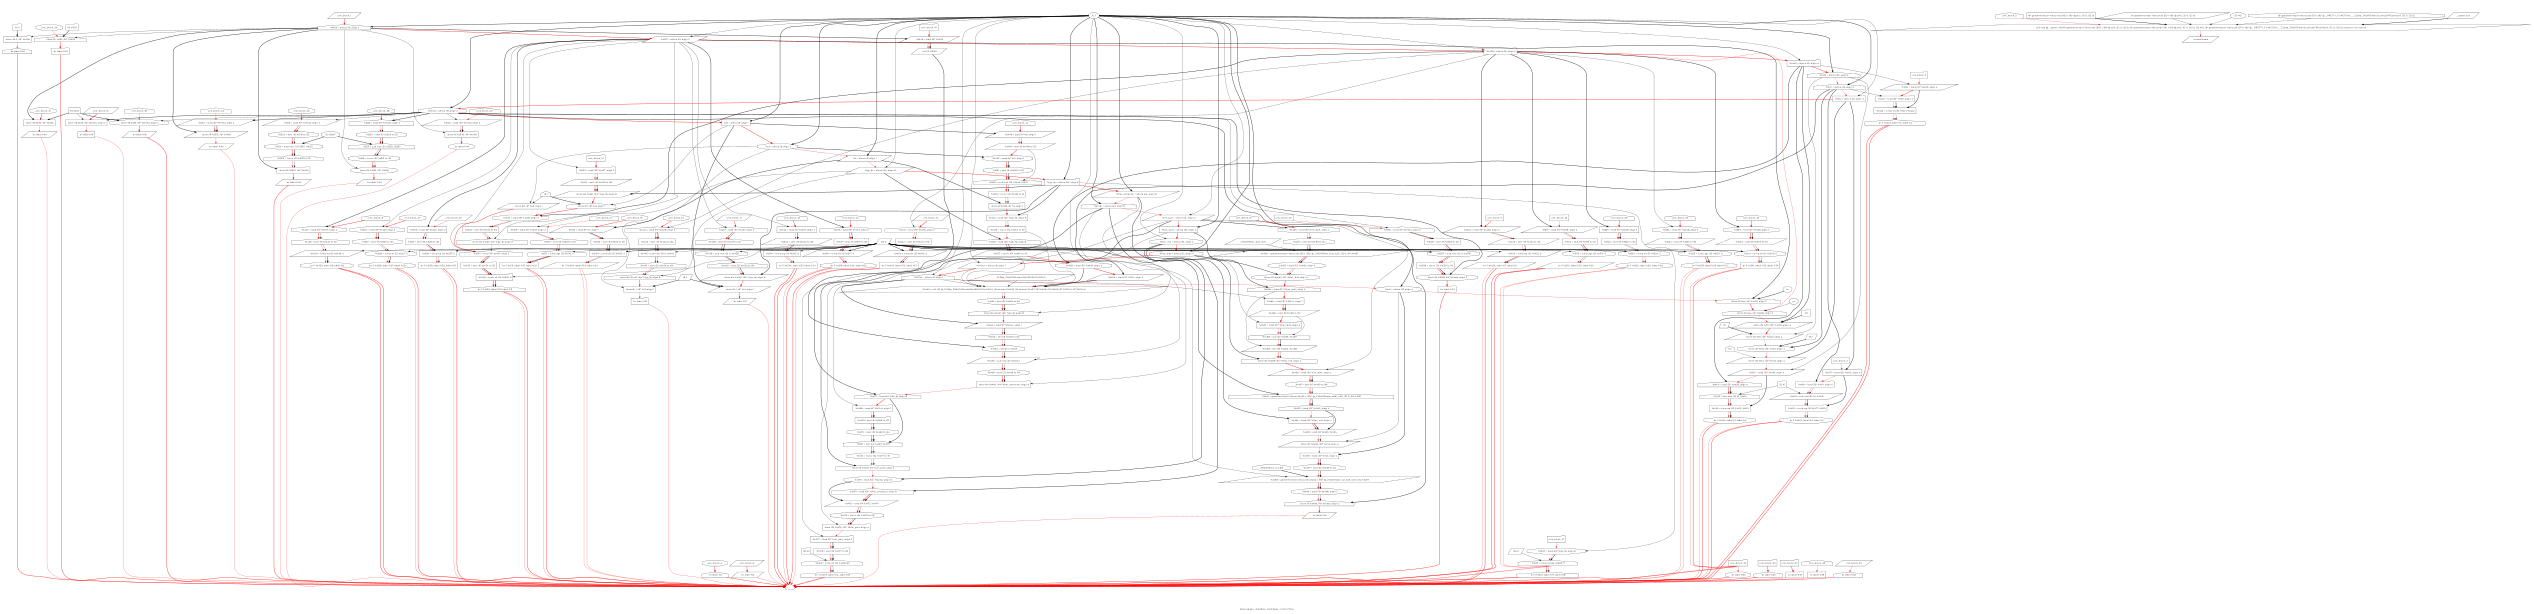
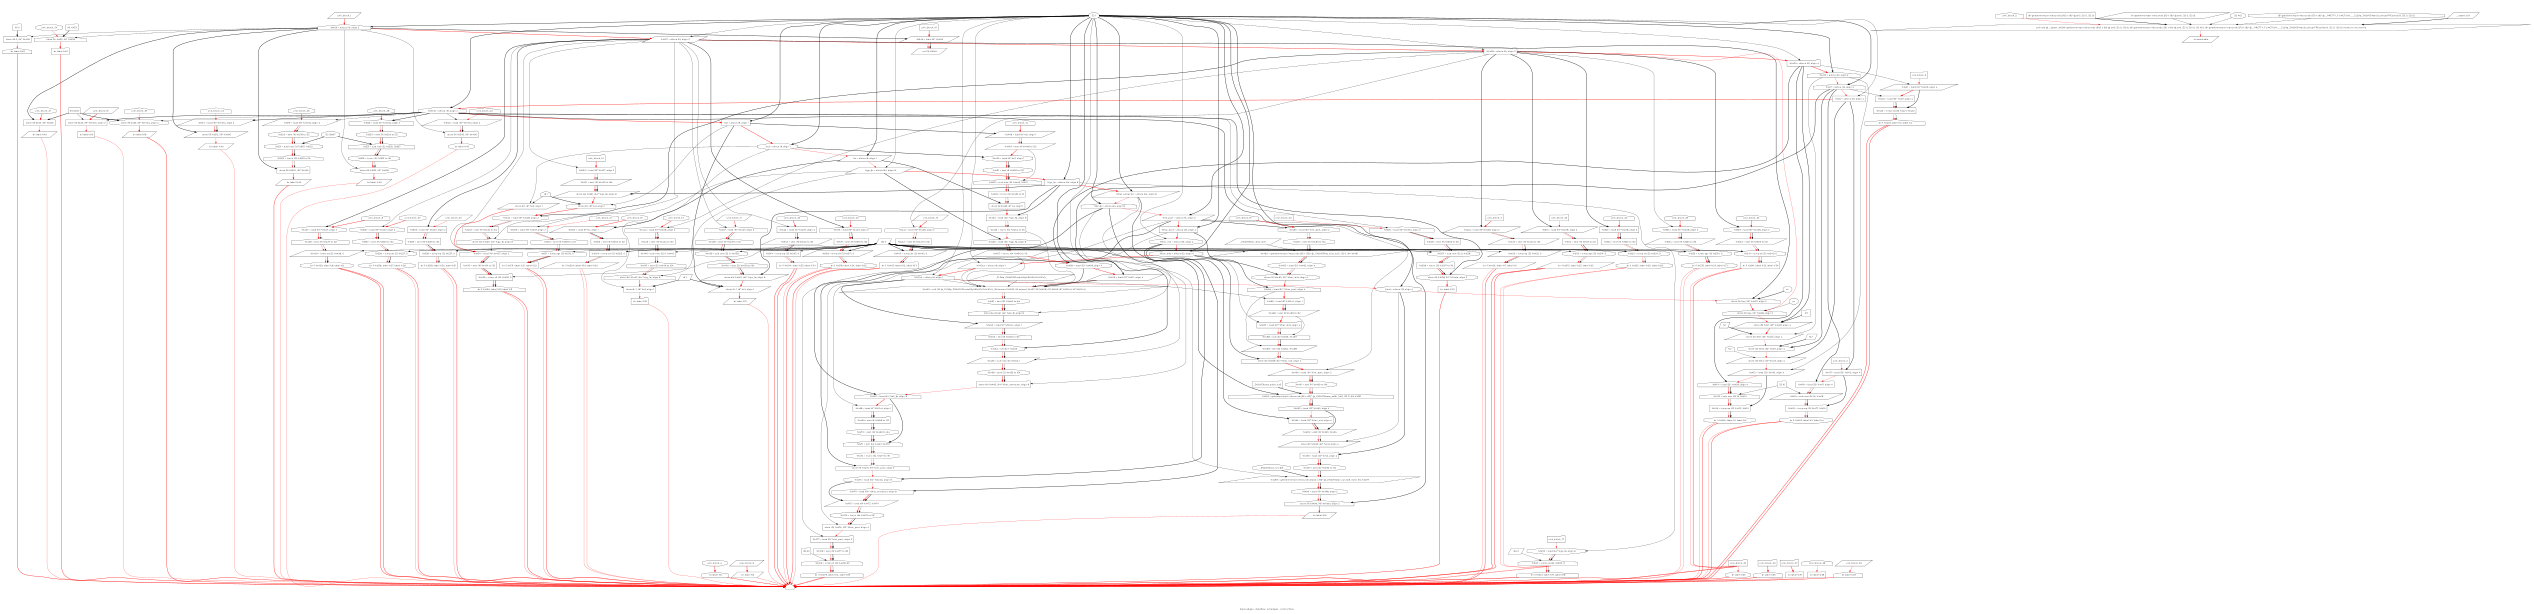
(1225, 73) -> (1225, 73)
(868, 273) -> (1087, 262)
none -> (1267, 385)
